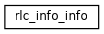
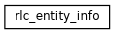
(52, 17) -> (57, 17)
